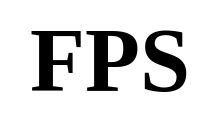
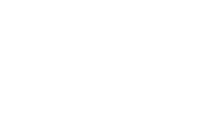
(111, 61) -> none
